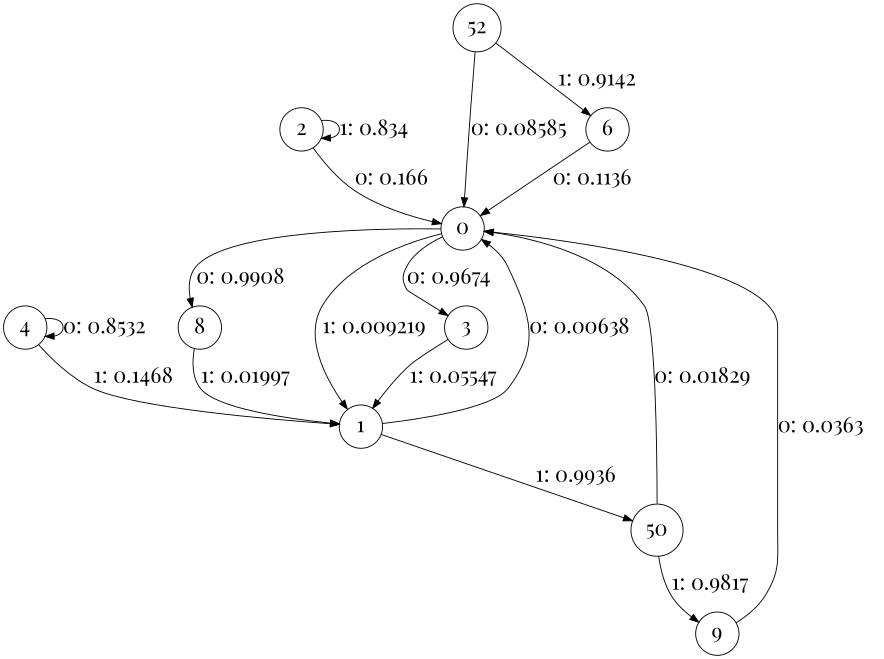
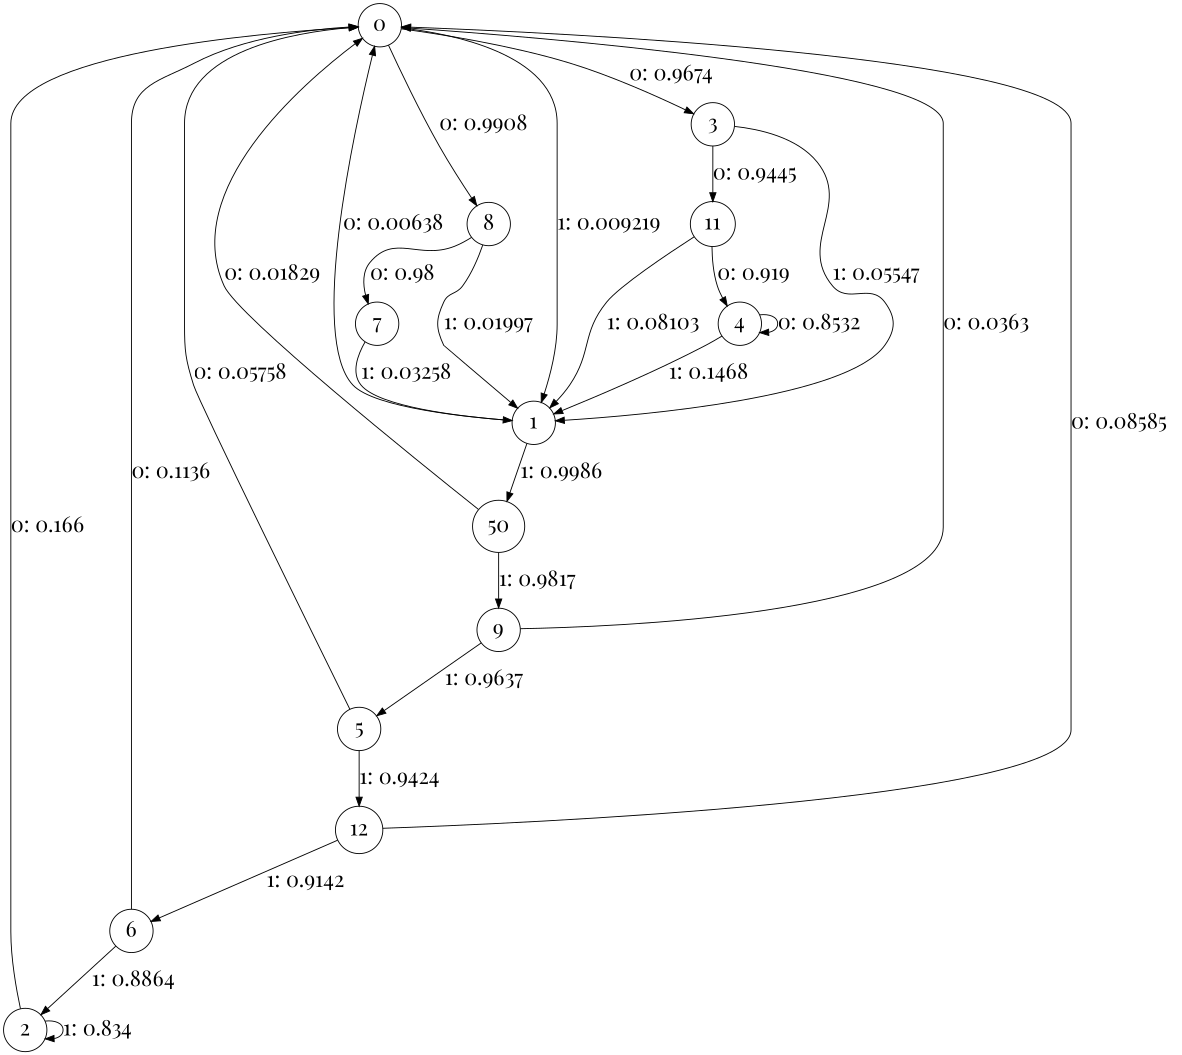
(477, 28) -> (359, 830)
none -> (713, 224)
none -> (377, 324)
(584, 476) -> (570, 472)
none -> (359, 729)
none -> (82, 977)
